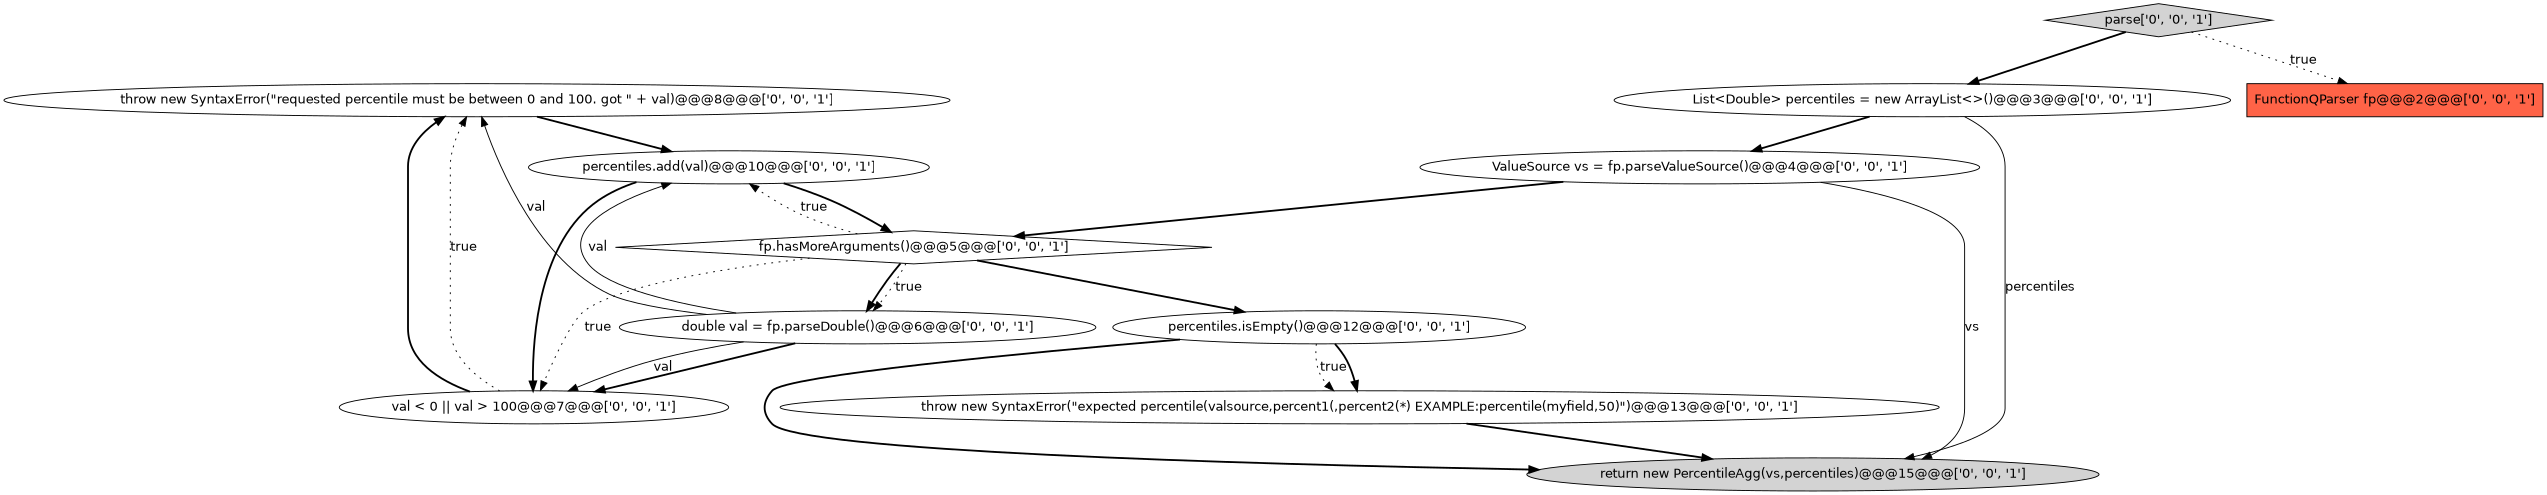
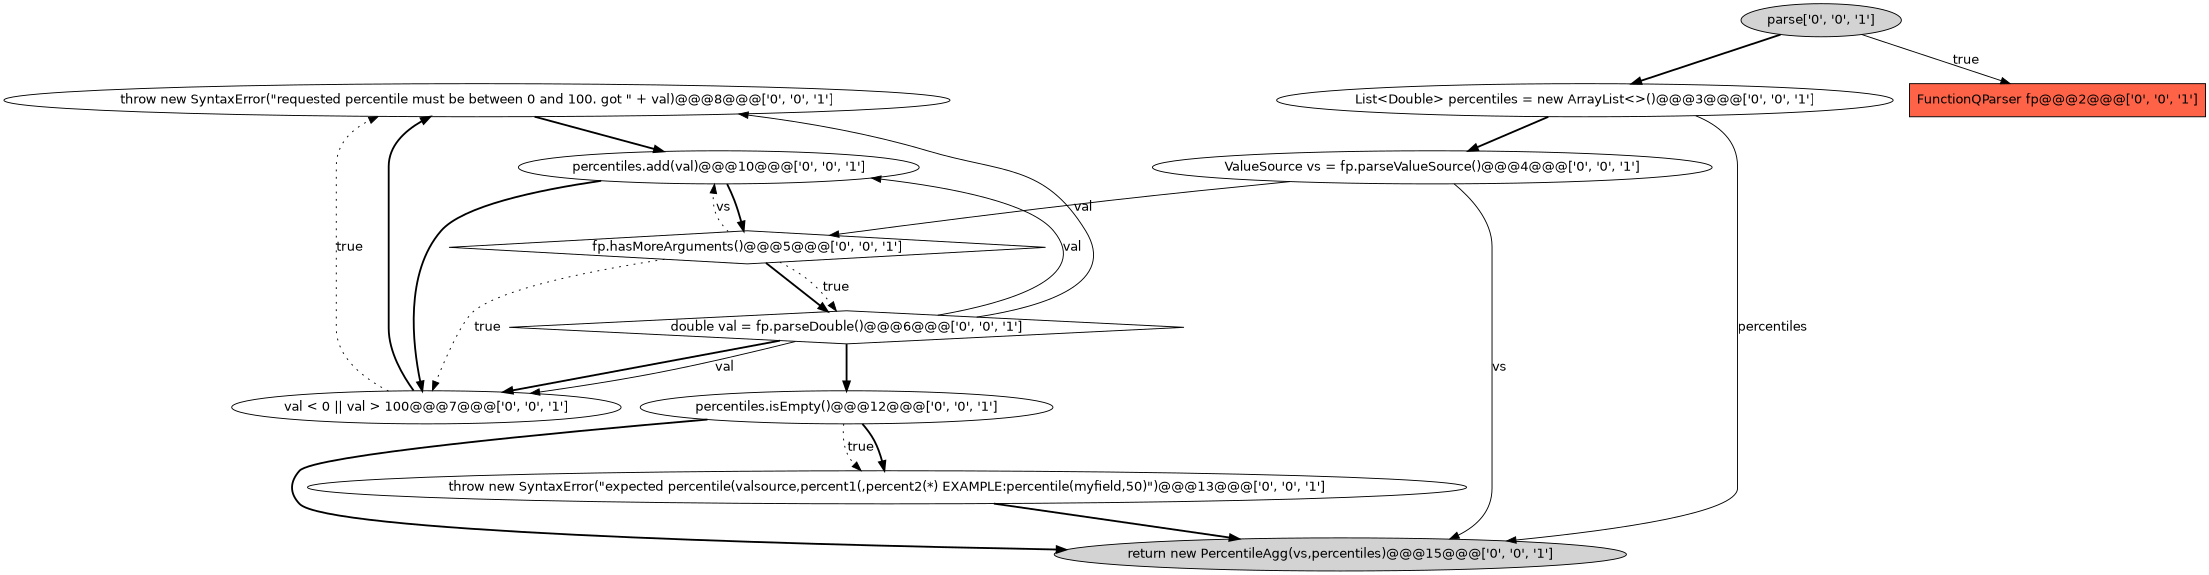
(2159, 20) -> (1821, 20)
(2265, 56) -> (1931, 58)
(814, 207) -> (723, 207)
(1294, 209) -> (1075, 204)
(1106, 285) -> (847, 363)
(858, 327) -> (847, 327)
